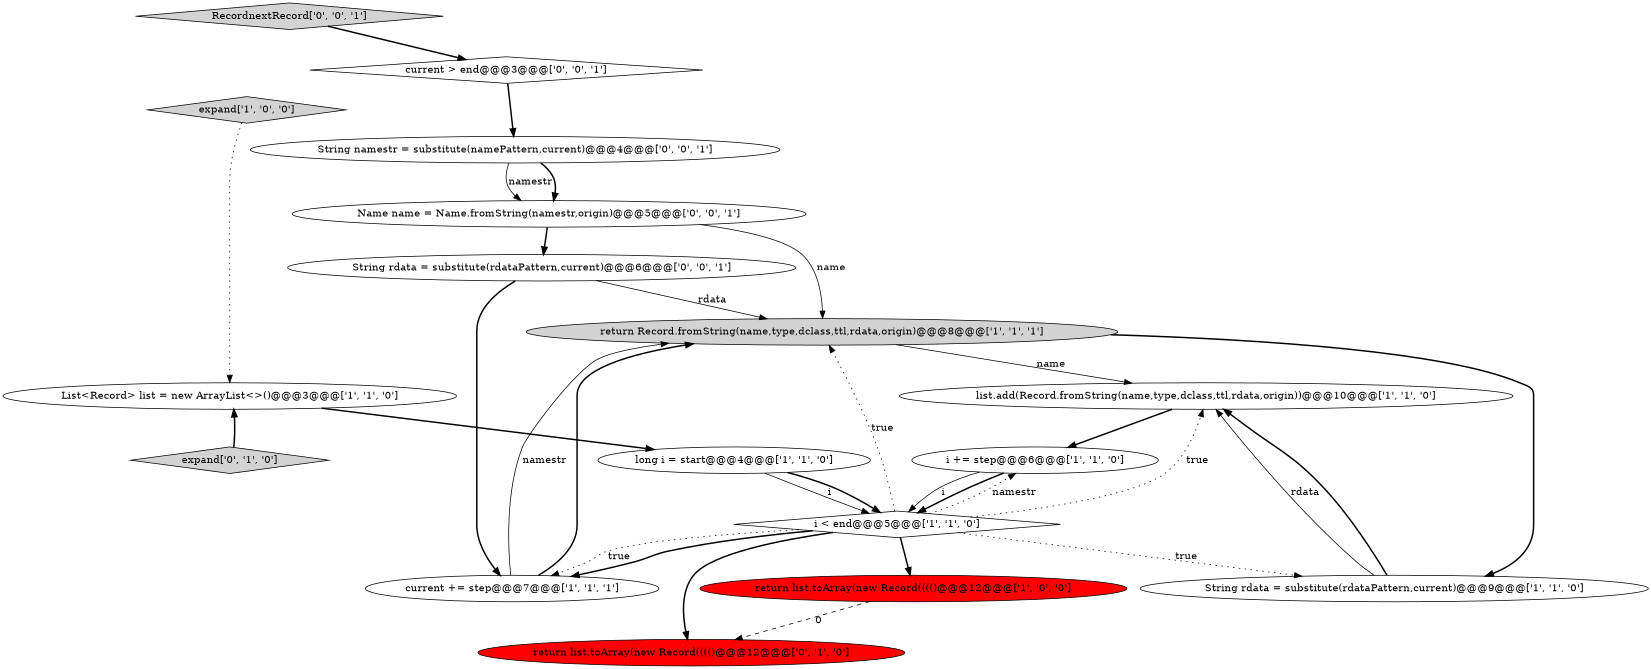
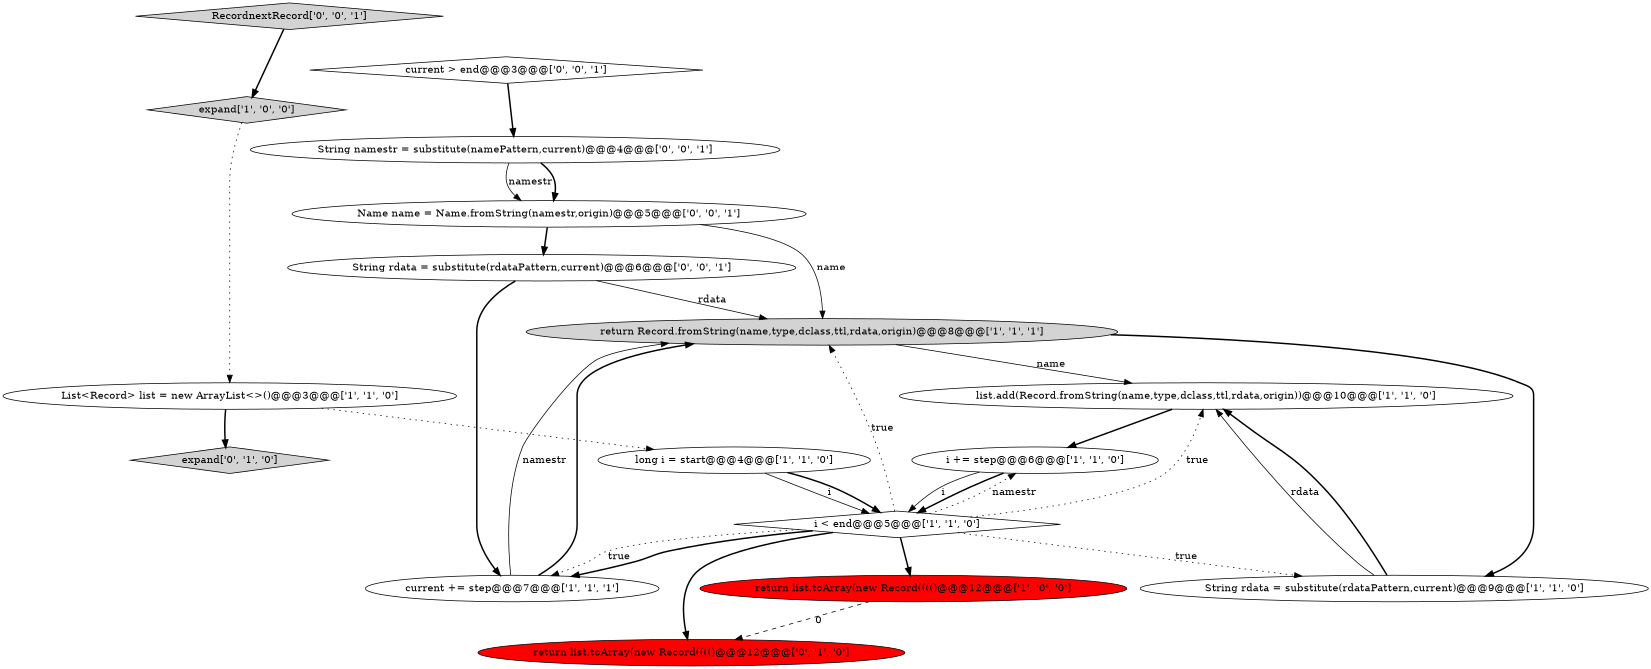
(393, 42) -> (270, 60)
(484, 428) -> (484, 428)
(235, 432) -> (225, 425)
